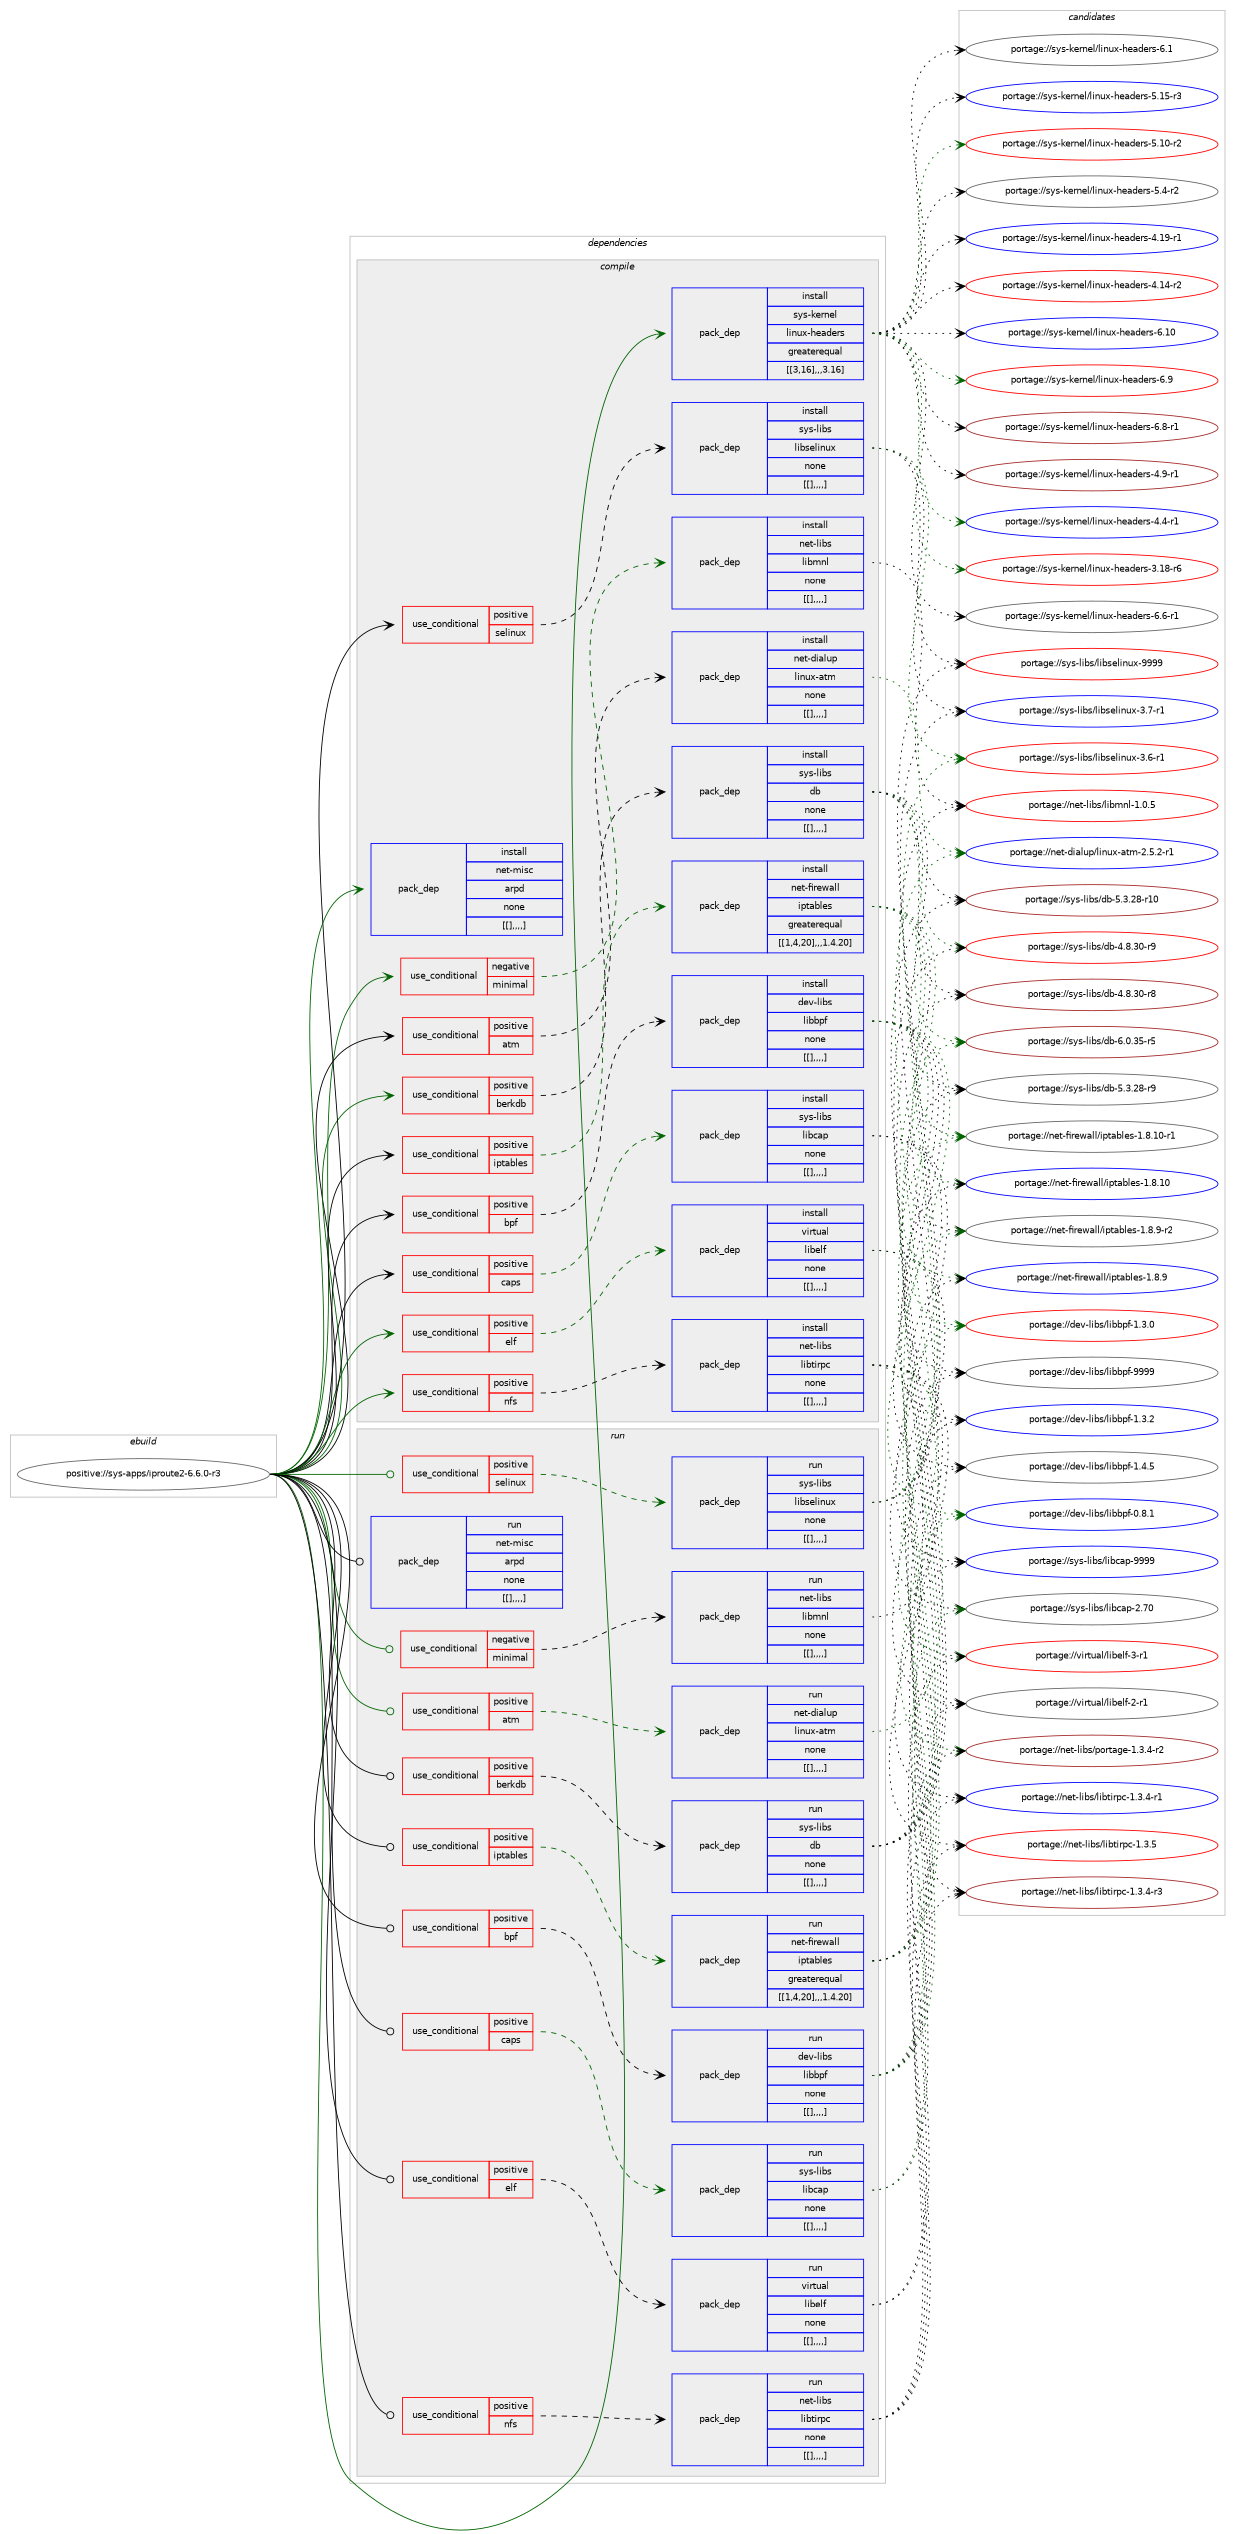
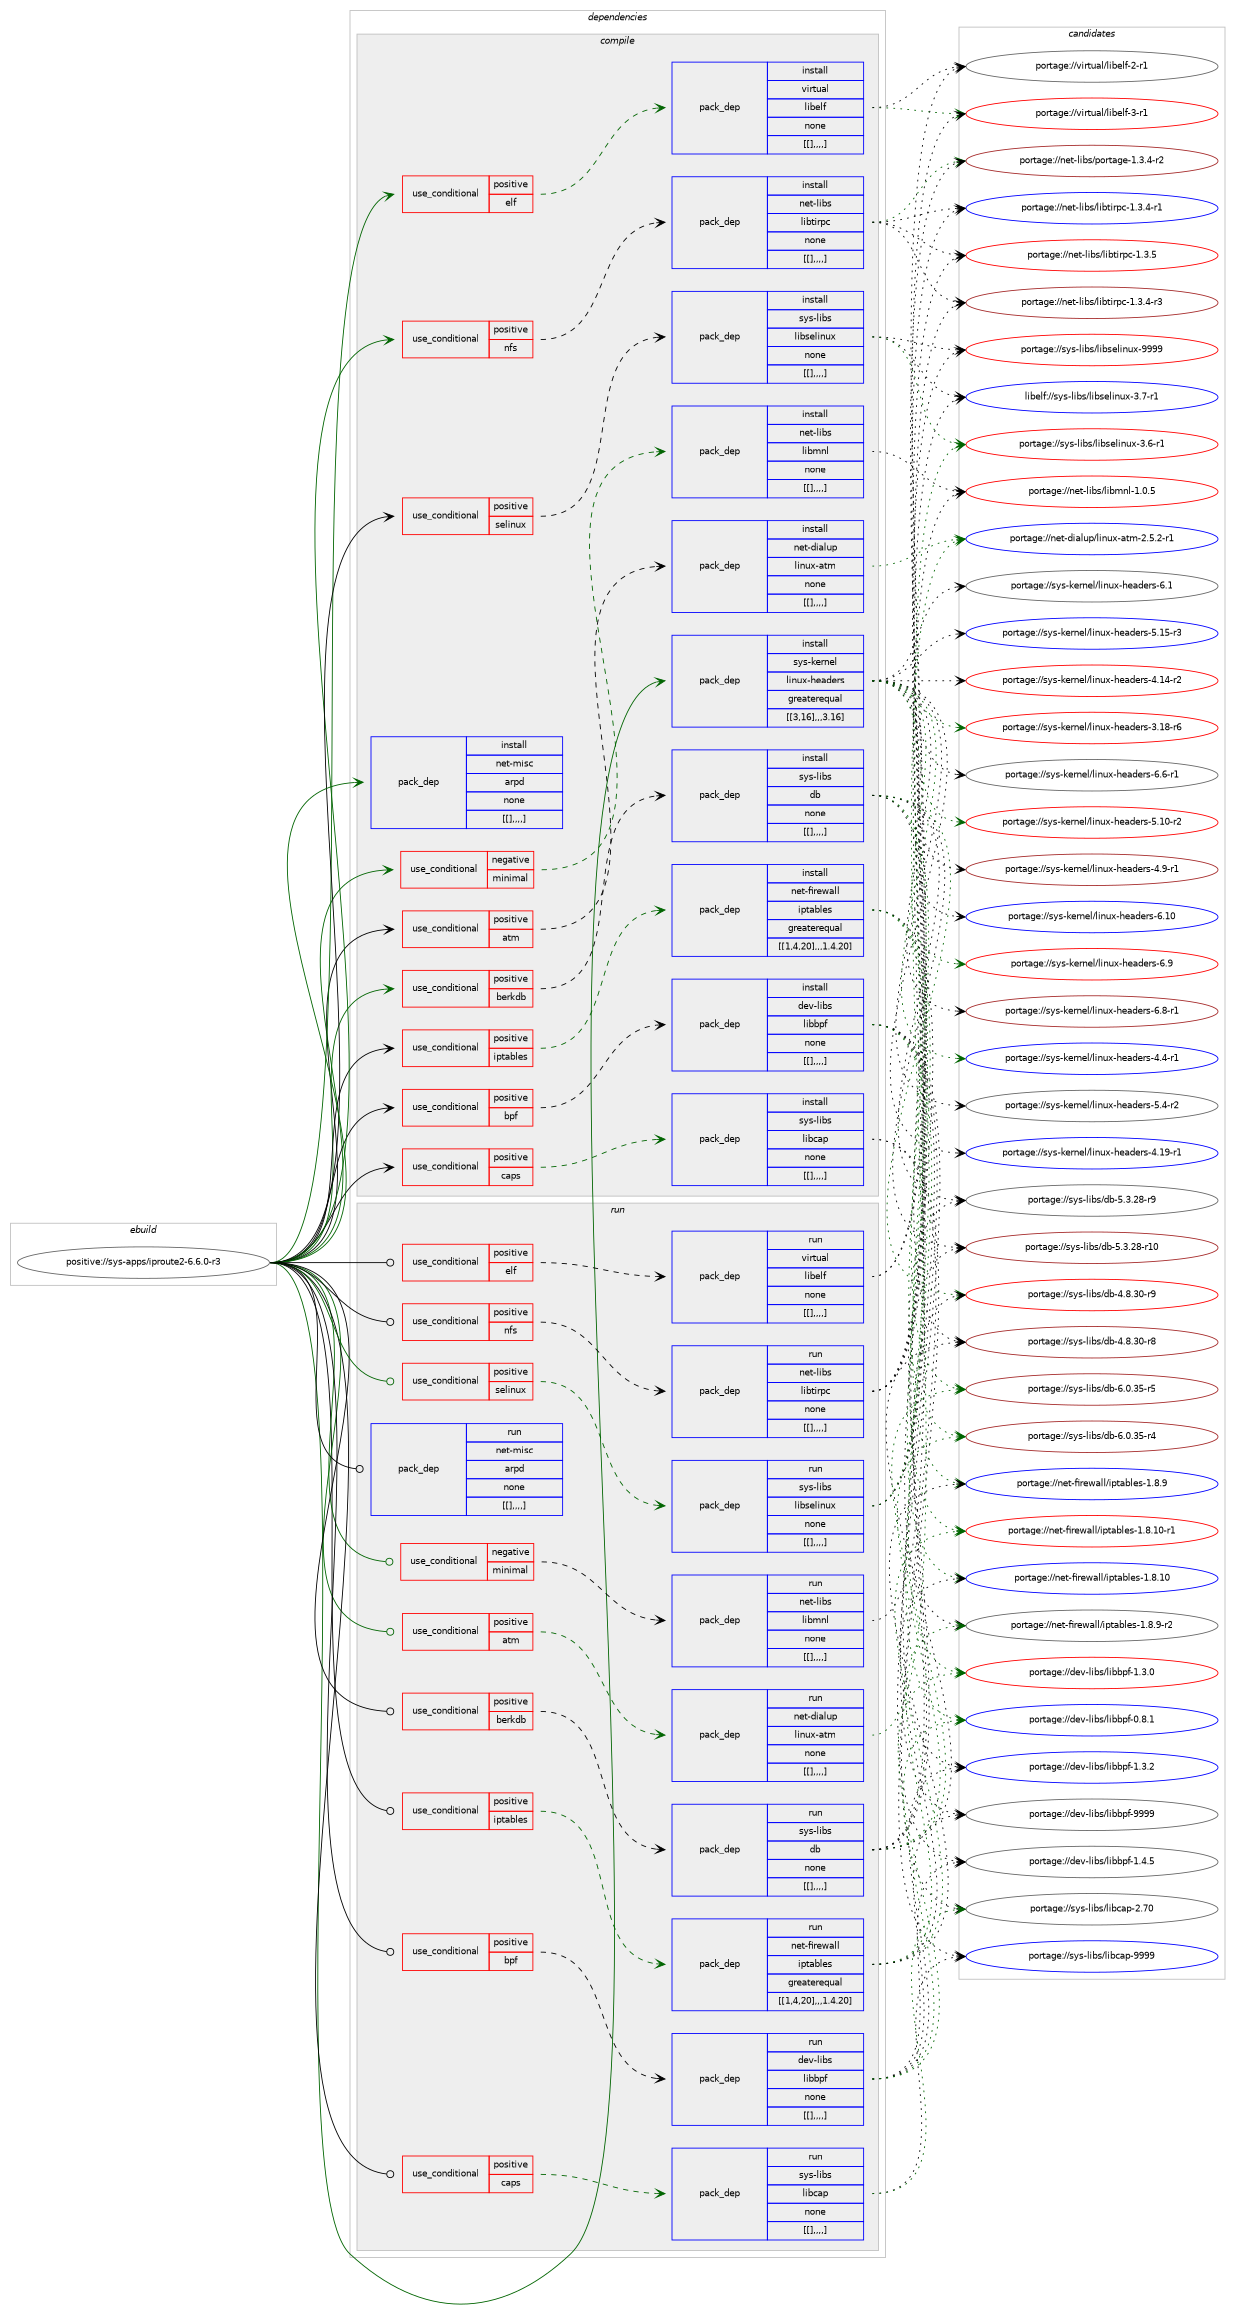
(1092, 711) -> (1092, 397)
(1092, 1137) -> (1092, 1531)
none -> (1092, 1437)
